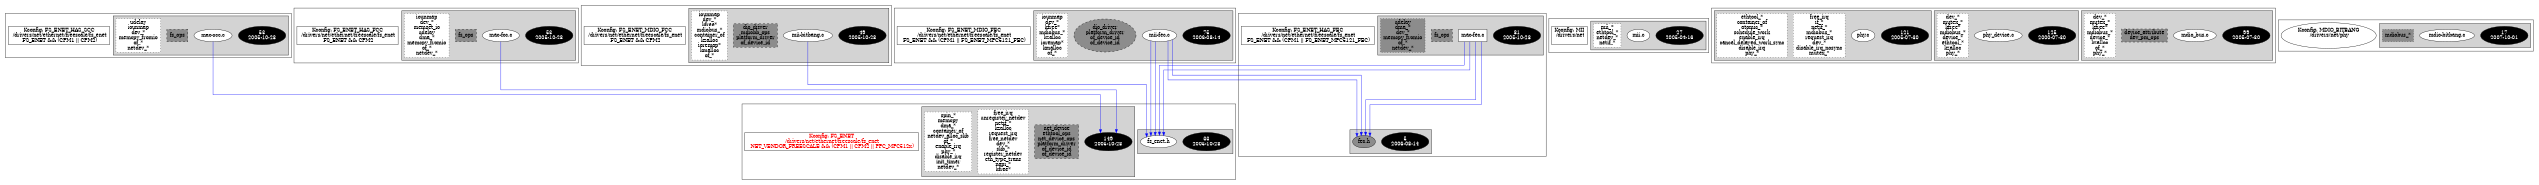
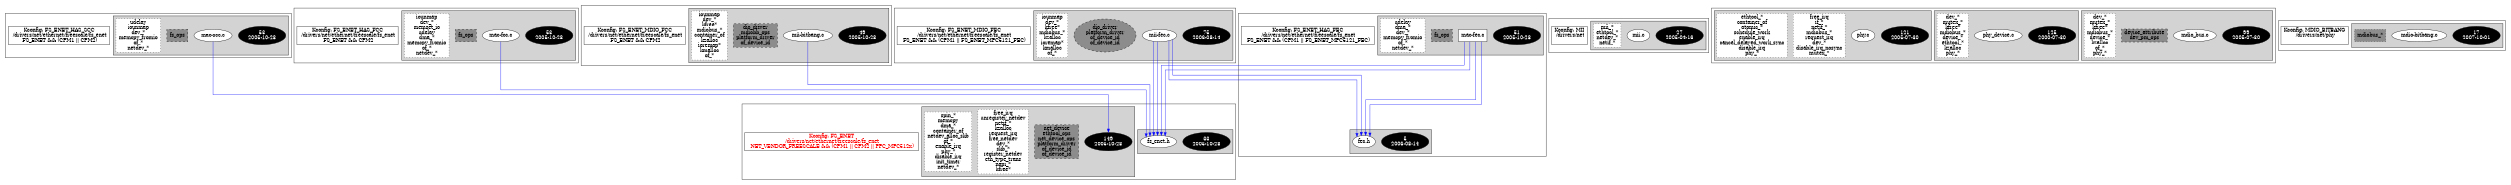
(1403, 36) -> (1403, 36)
(1517, 36) -> (1517, 36)
(2329, 36) -> (2315, 36)
(804, 90) -> (821, 90)
(1364, 142) -> (1364, 142)
